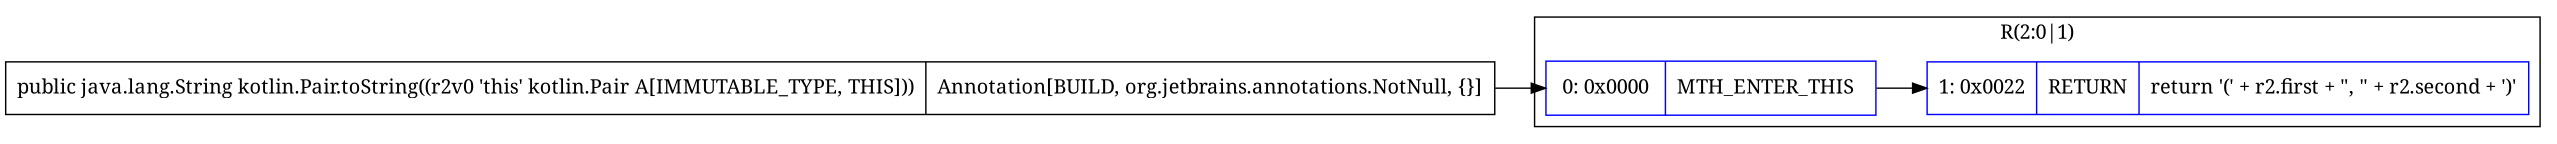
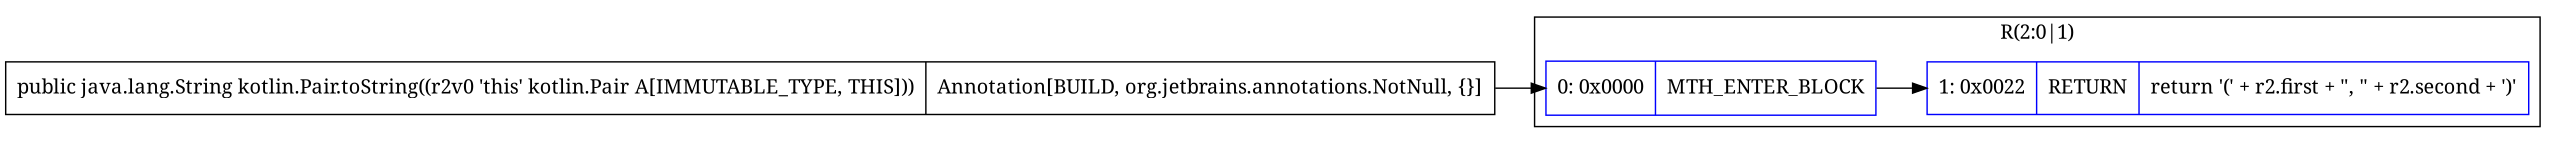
(1766, 87) -> (1766, 87)
